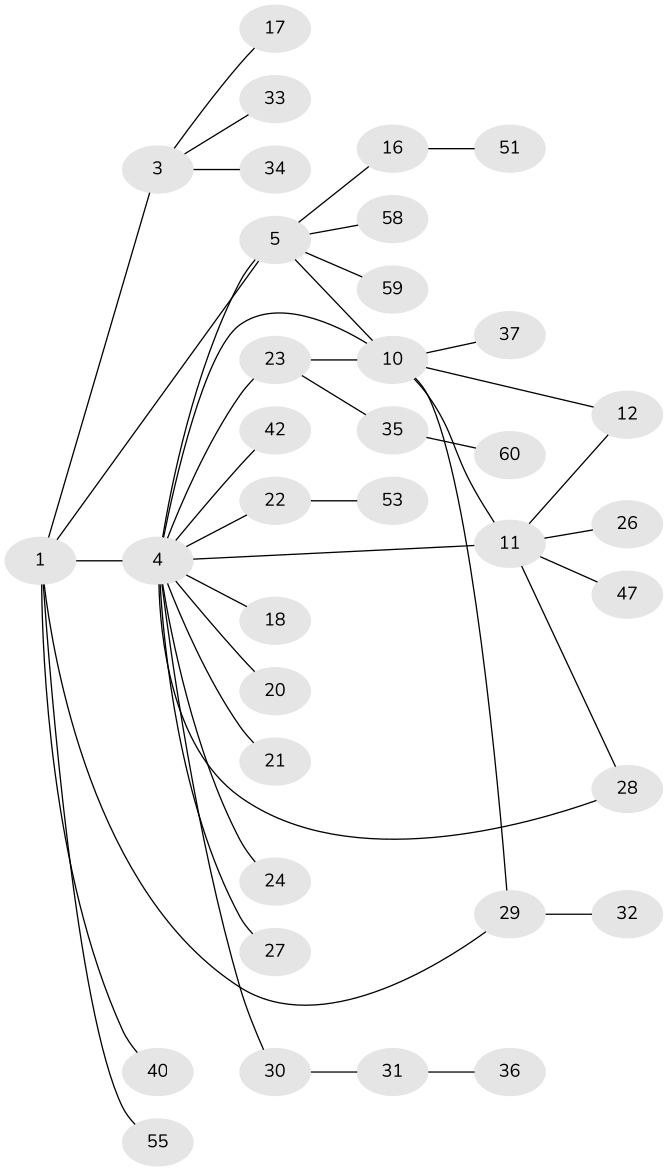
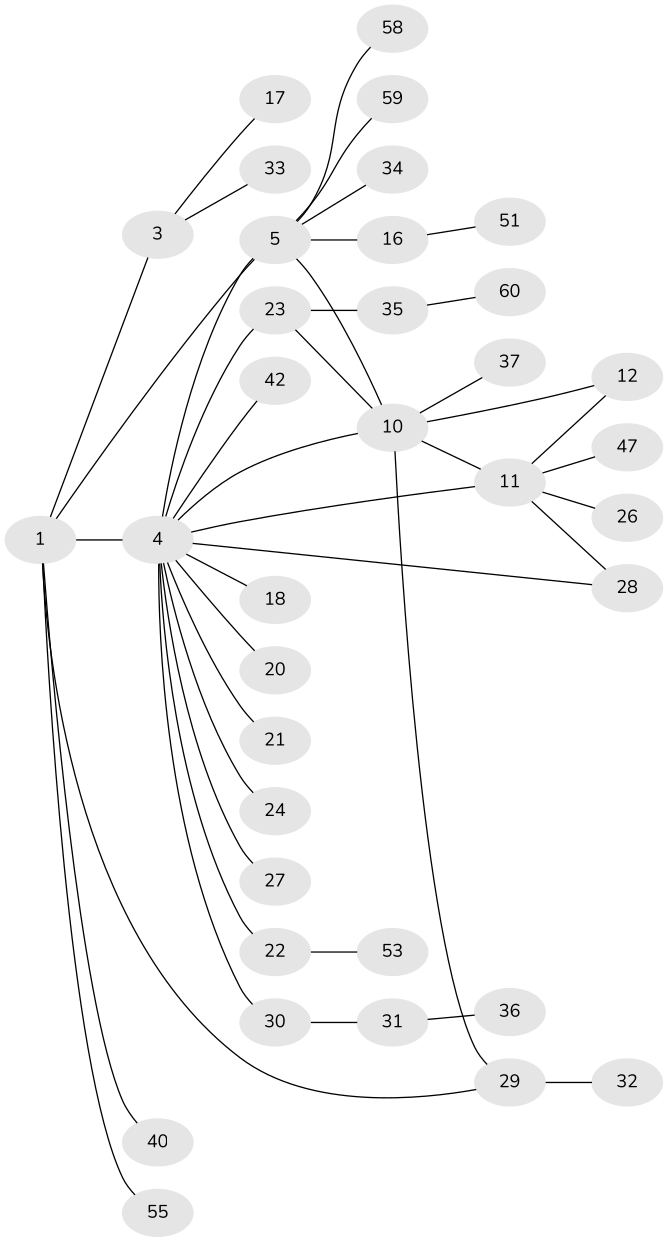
(217, 170) -> (334, 205)
